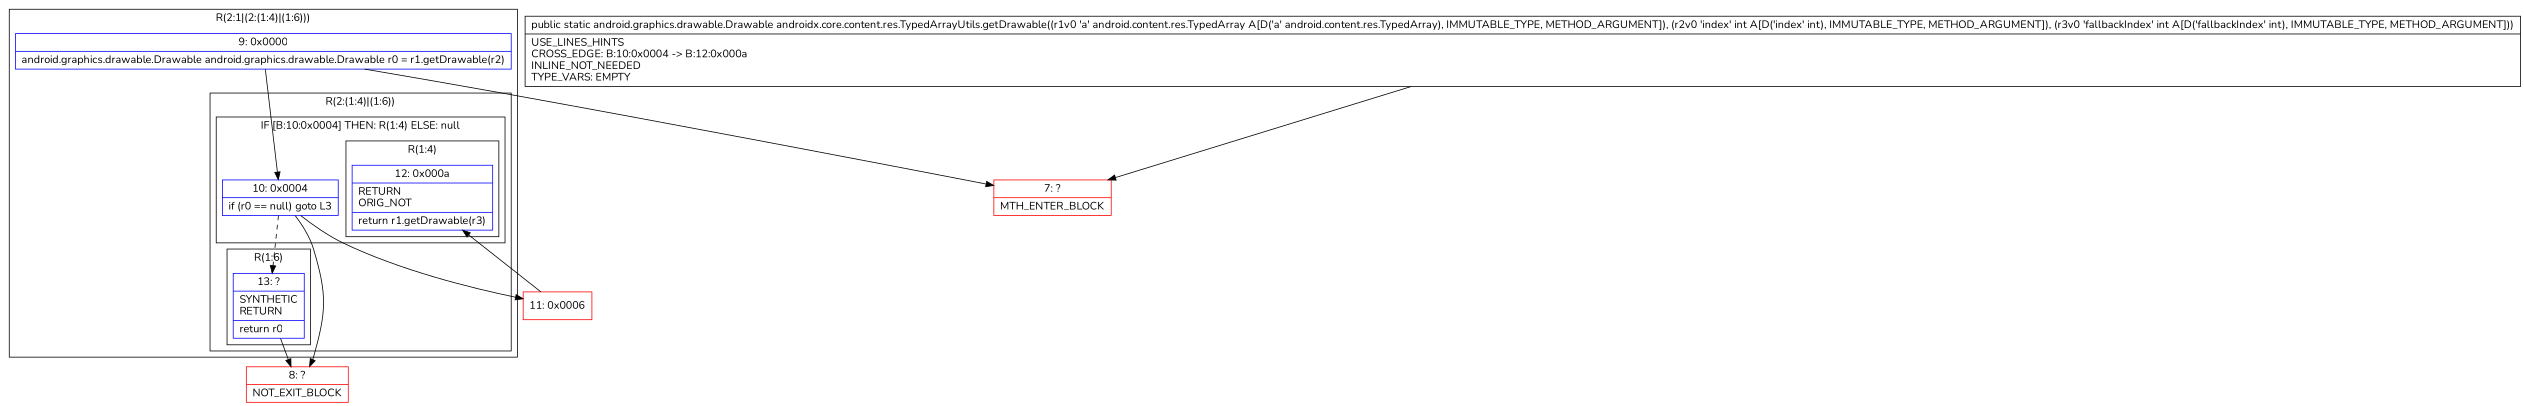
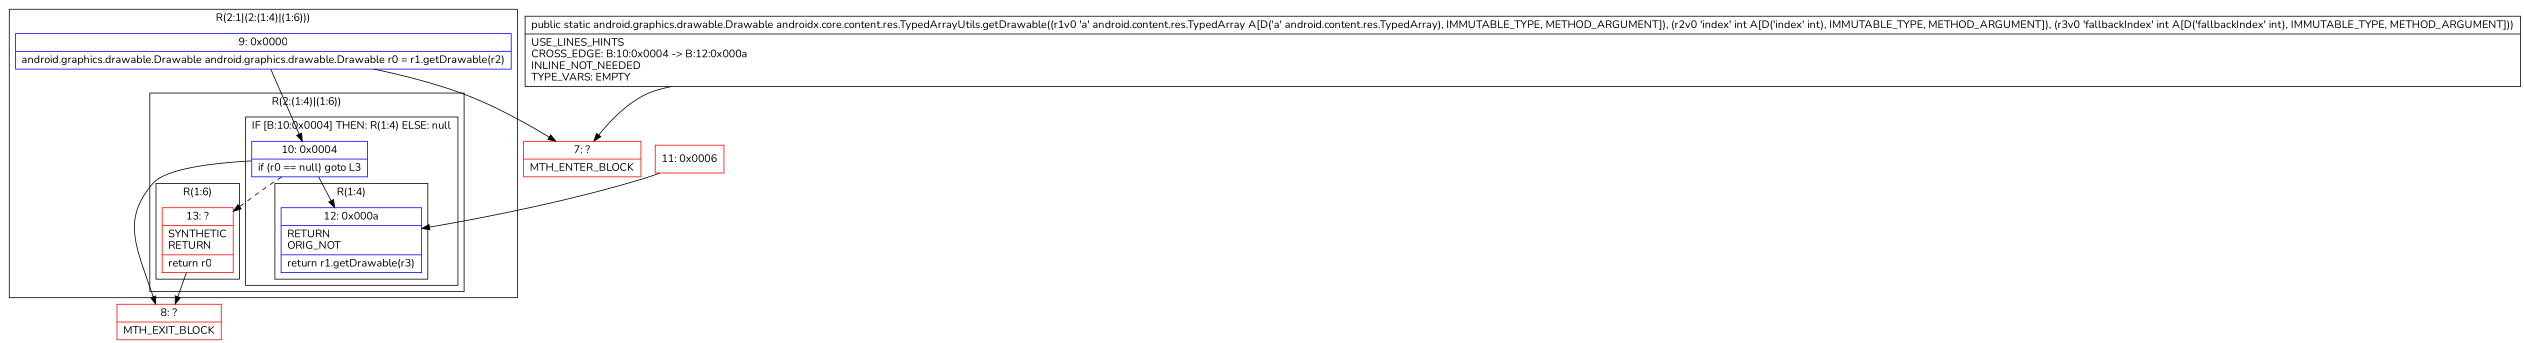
(404, 267) -> (325, 189)
(269, 306) -> (198, 240)
(297, 393) -> (169, 331)
